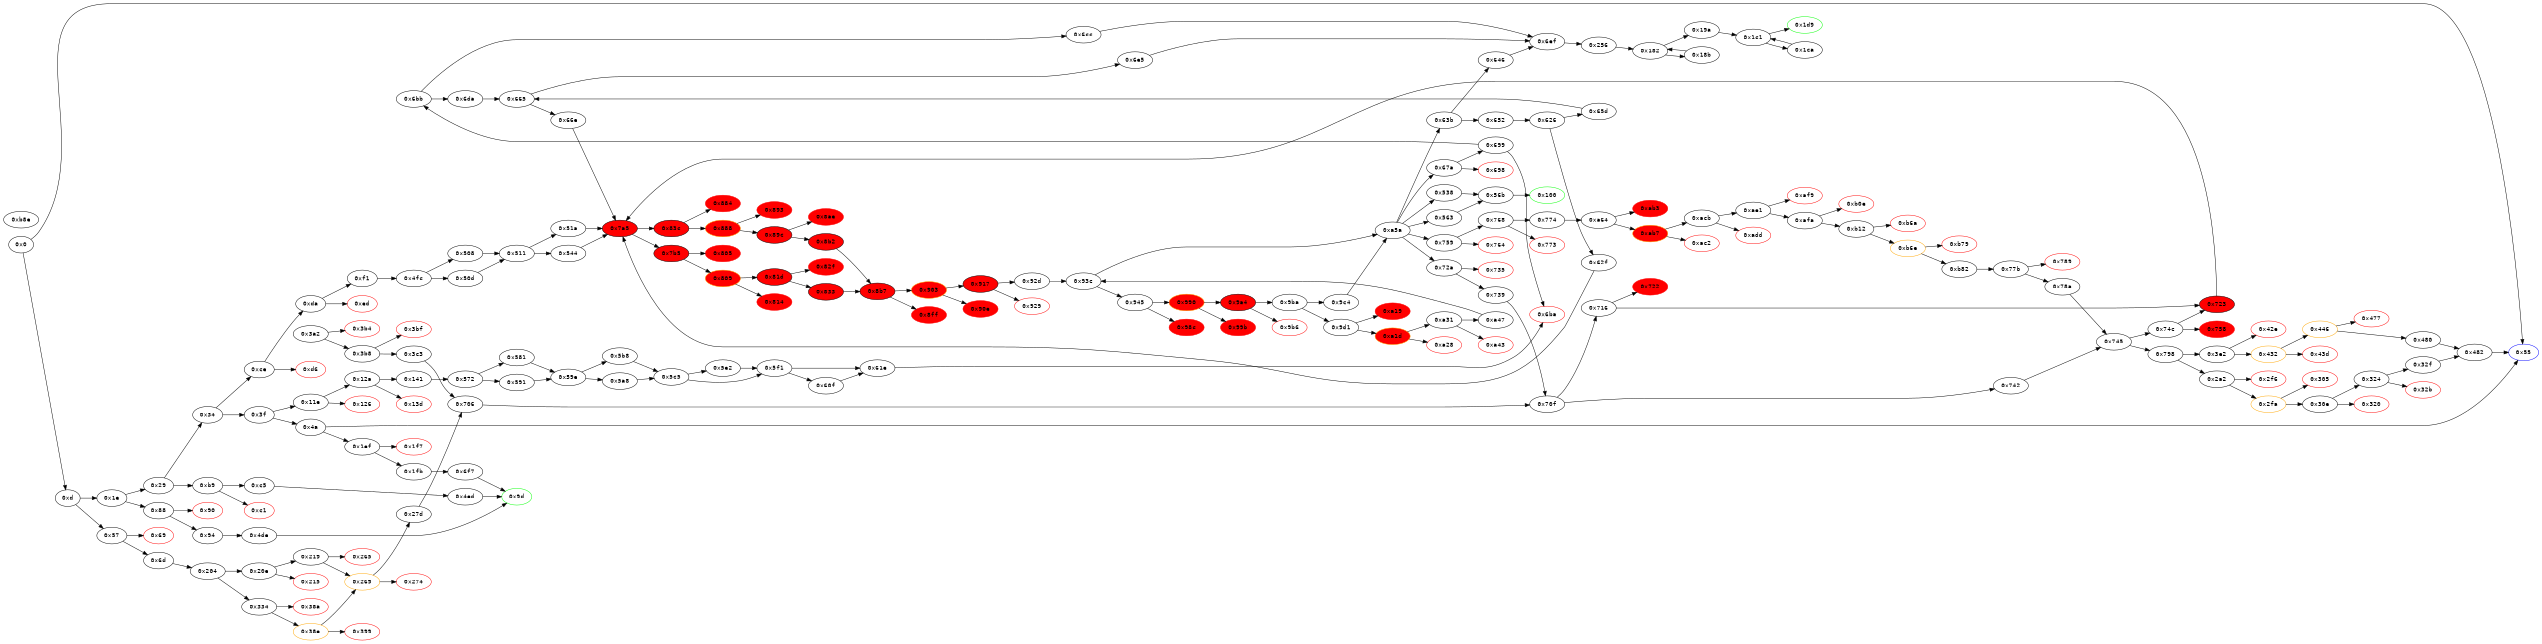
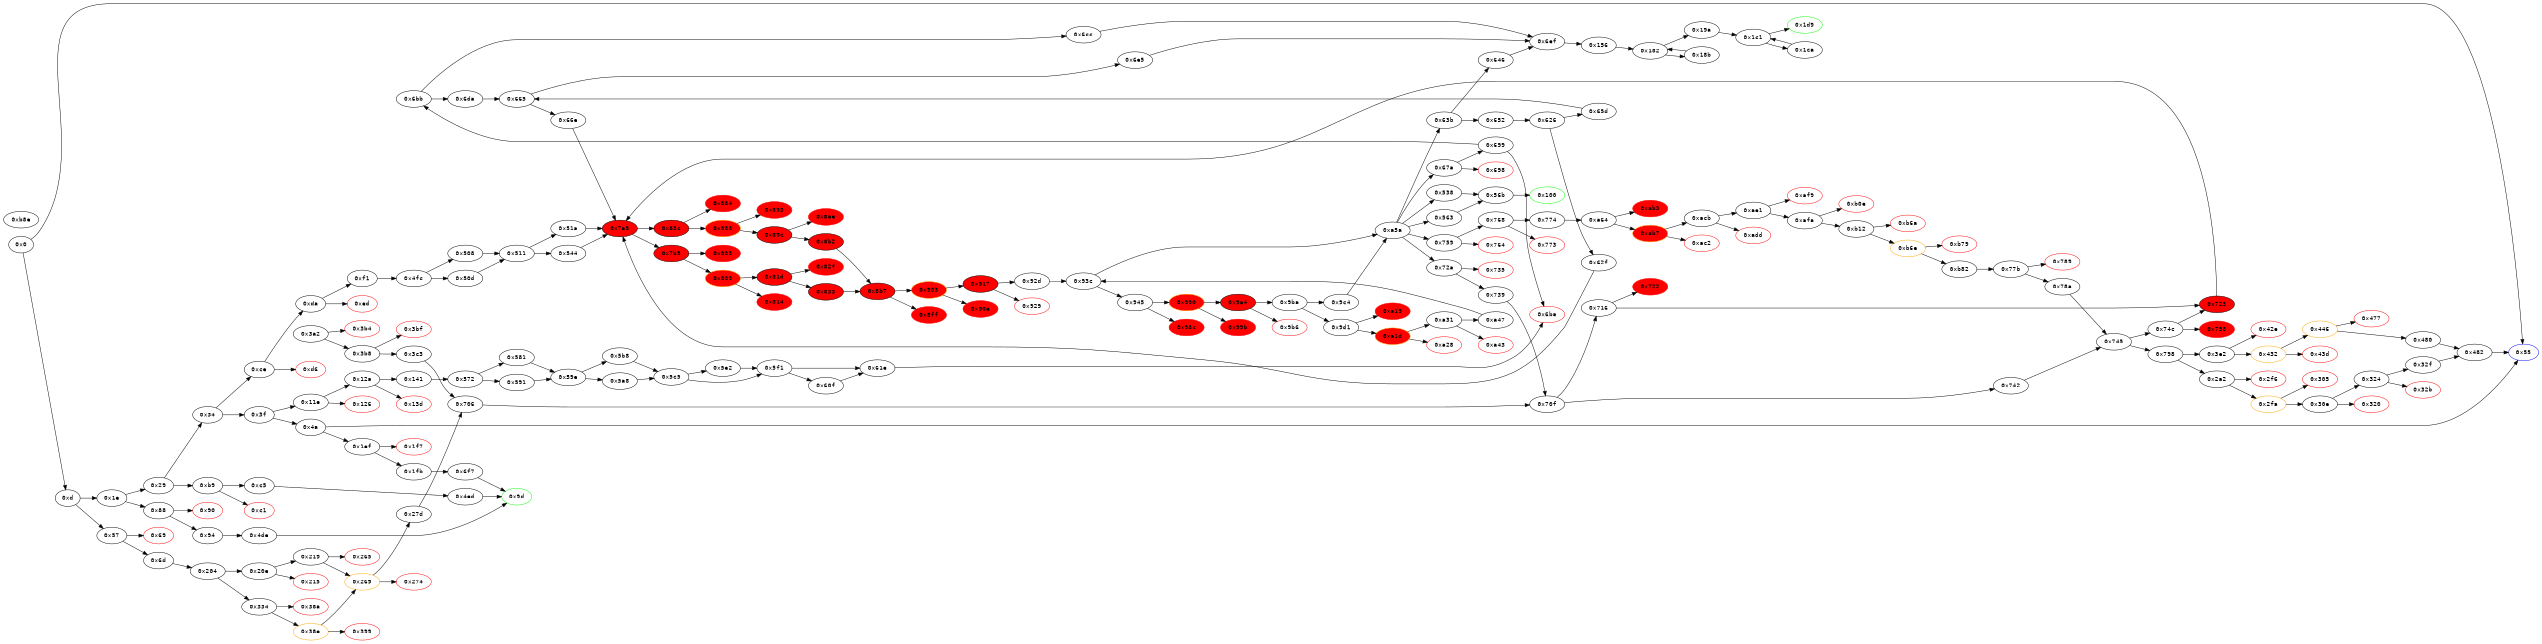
(1599, 45) -> (1599, 45)
